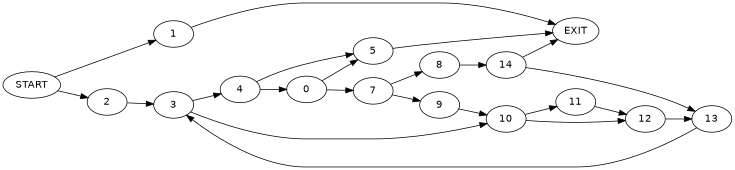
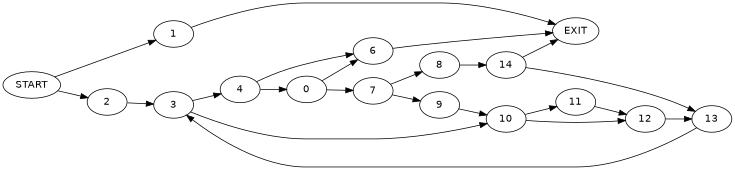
(373, 51) -> (373, 51)
